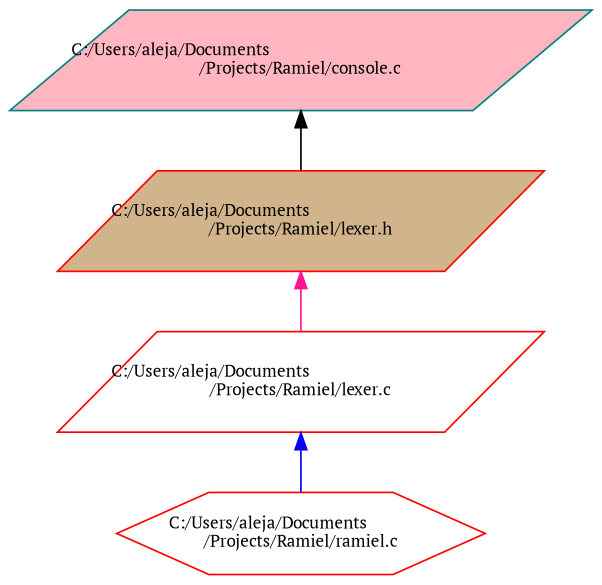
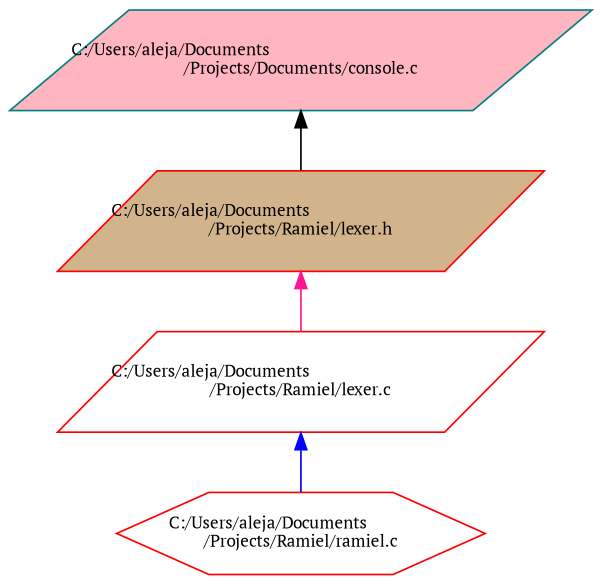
(301, 60) -> (301, 60)
